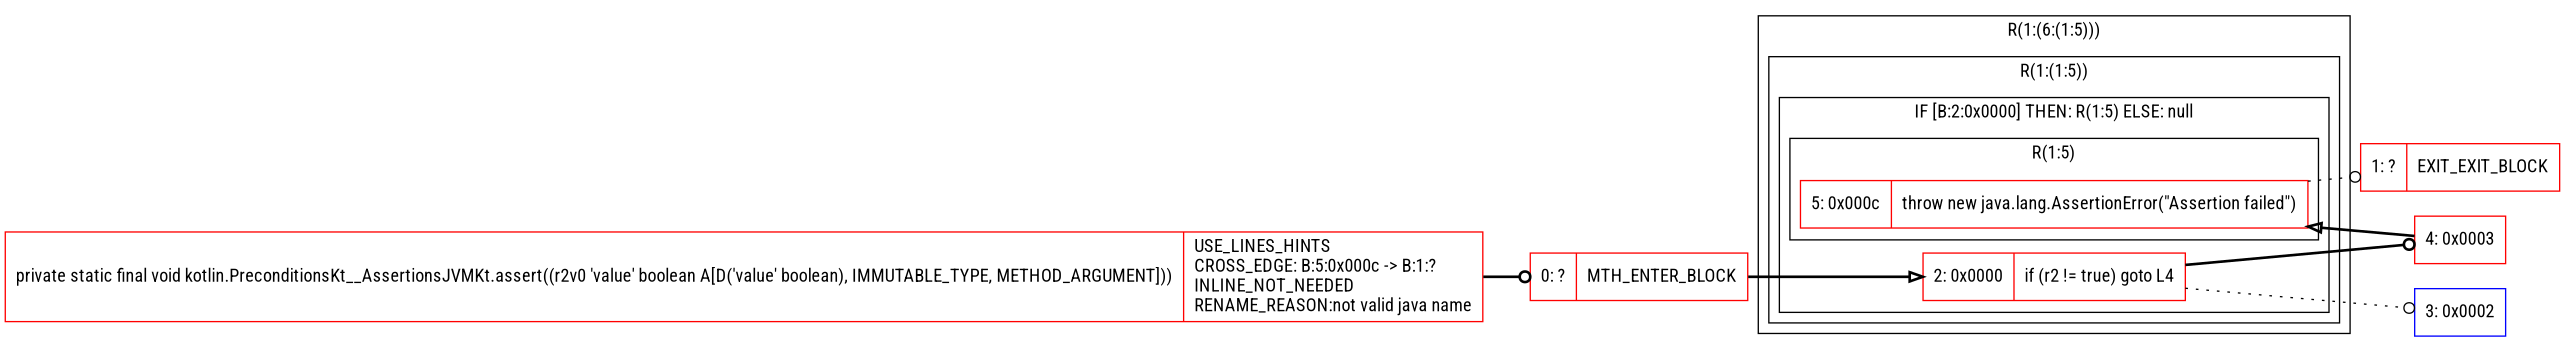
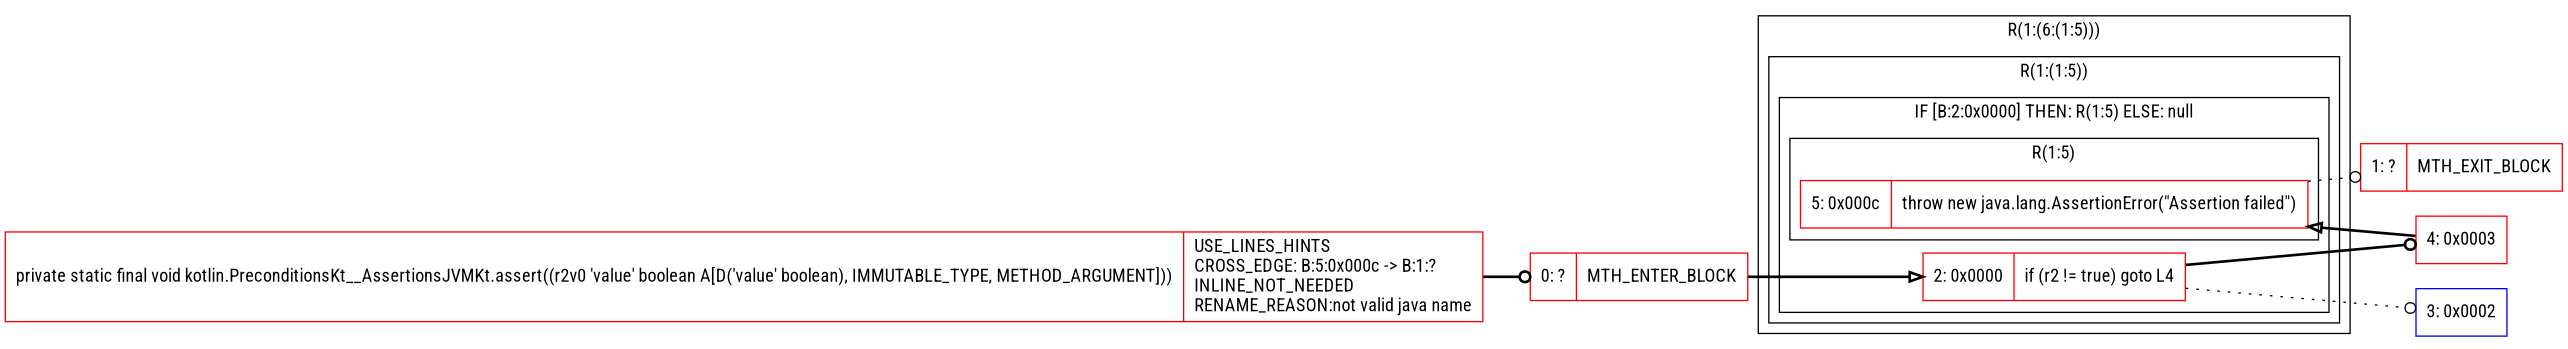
(2483, 167) -> (2485, 167)
